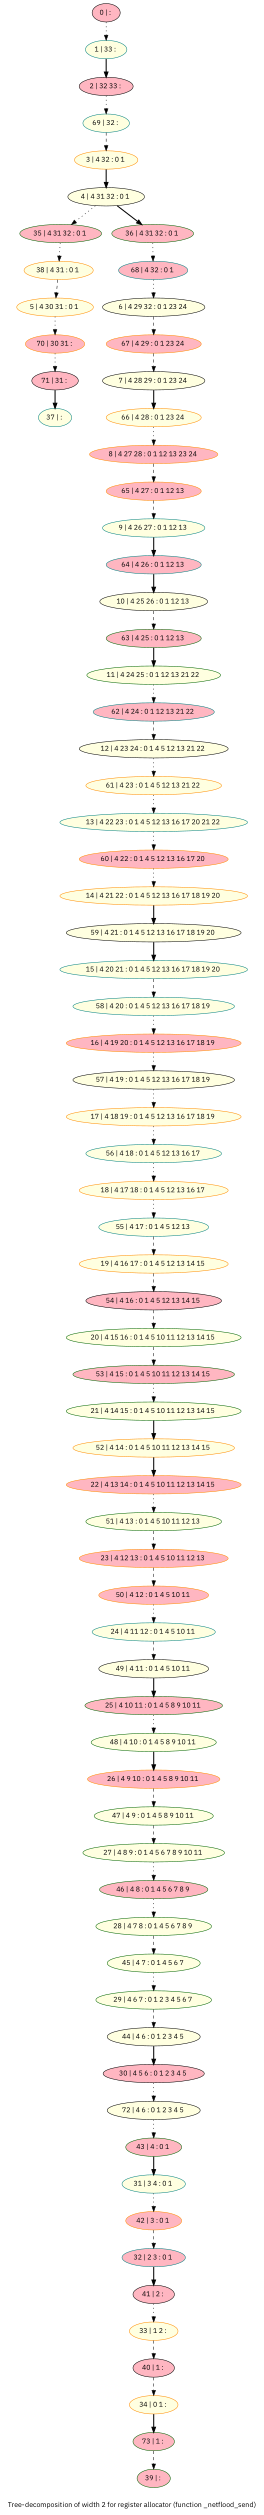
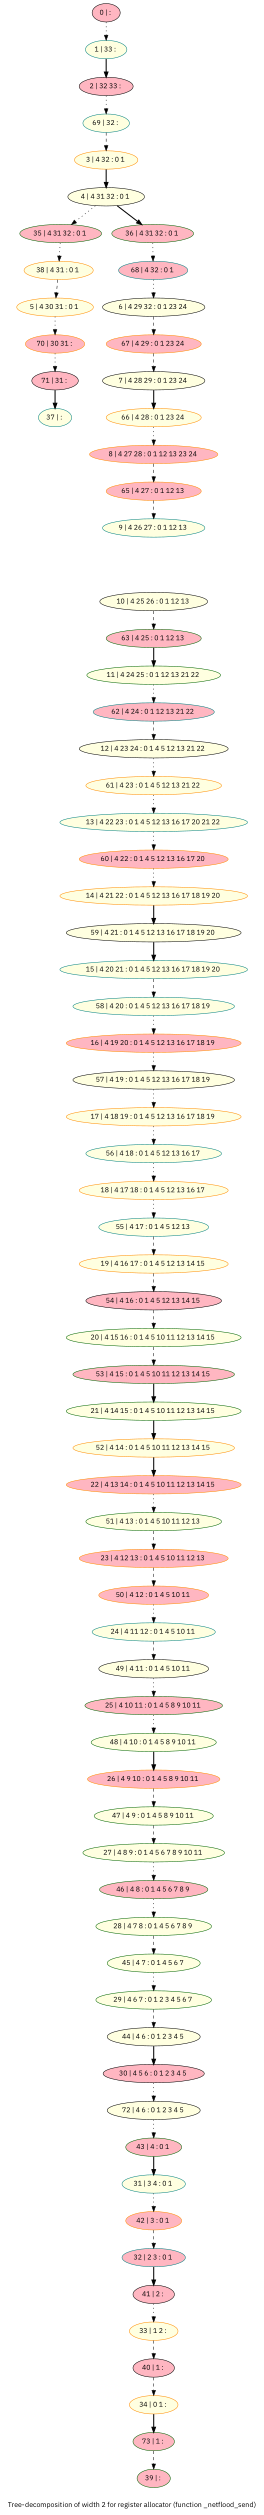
(154, 565) -> none
(154, 1390) -> (154, 1390)
(154, 1685) -> (154, 1685)
